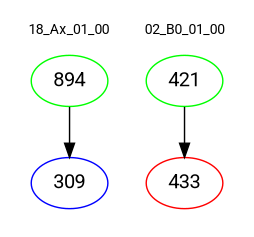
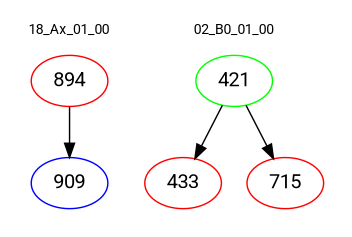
(70, 81) -> (70, 81)
(70, 183) -> (70, 183)
none -> (285, 183)
